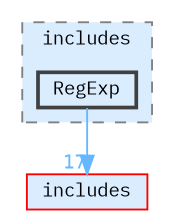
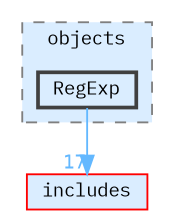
(87, 40) -> (87, 40)
